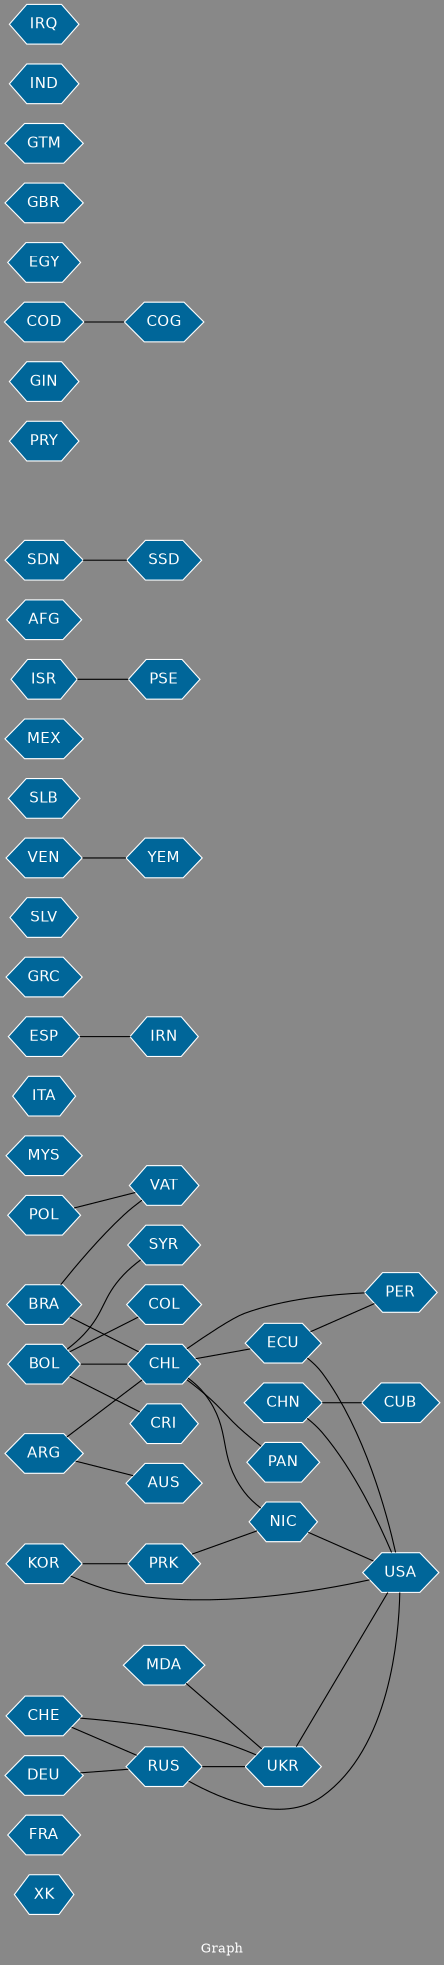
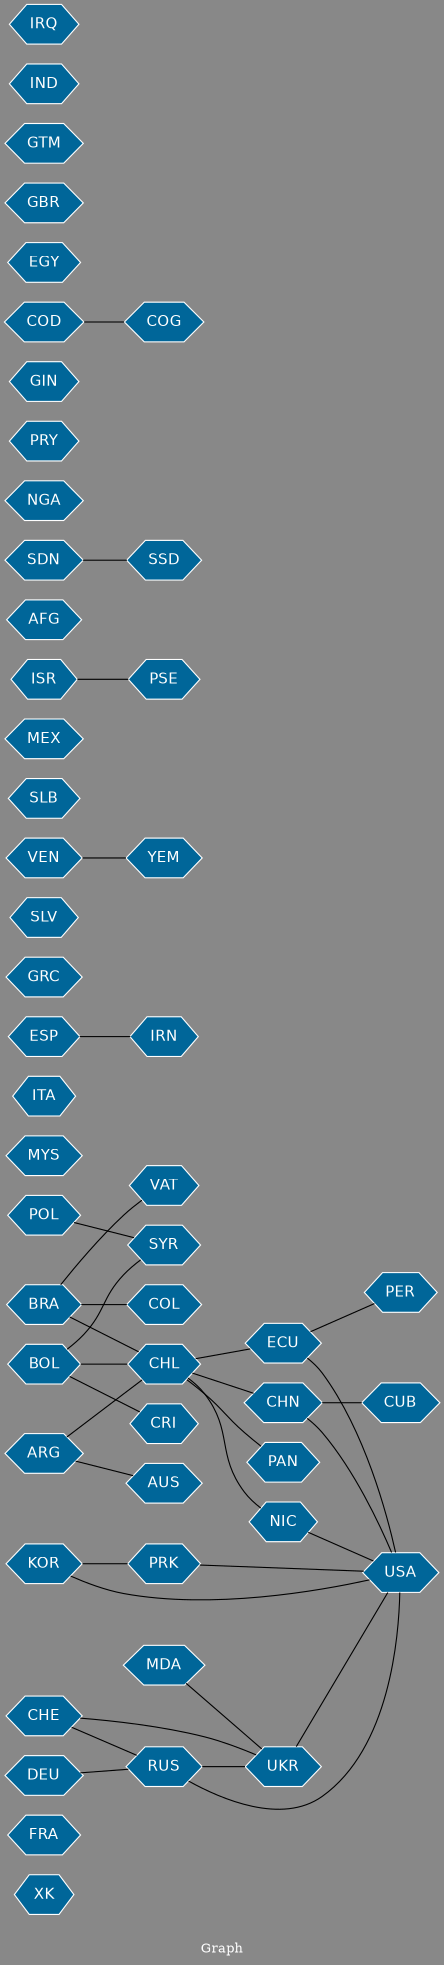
none -> (44, 501)
(105, 1200) -> (100, 1229)
(271, 1305) -> (223, 1383)
(95, 1339) -> (96, 1305)
(225, 1542) -> (282, 1568)
